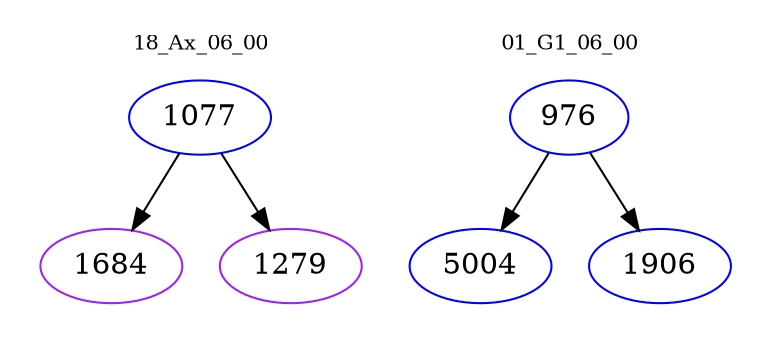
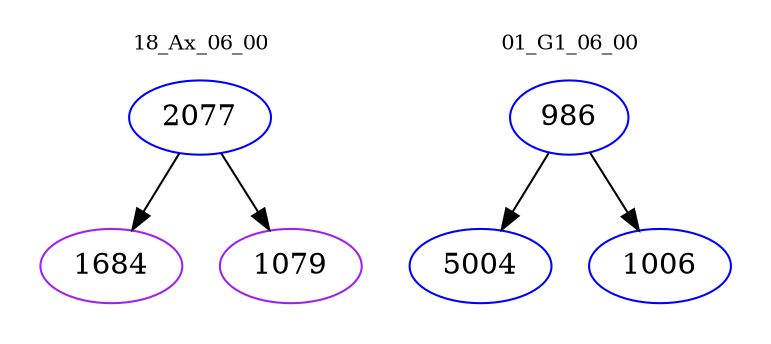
(200, 118) -> (200, 118)
(569, 118) -> (569, 118)
(291, 266) -> (291, 266)
(660, 266) -> (660, 266)
